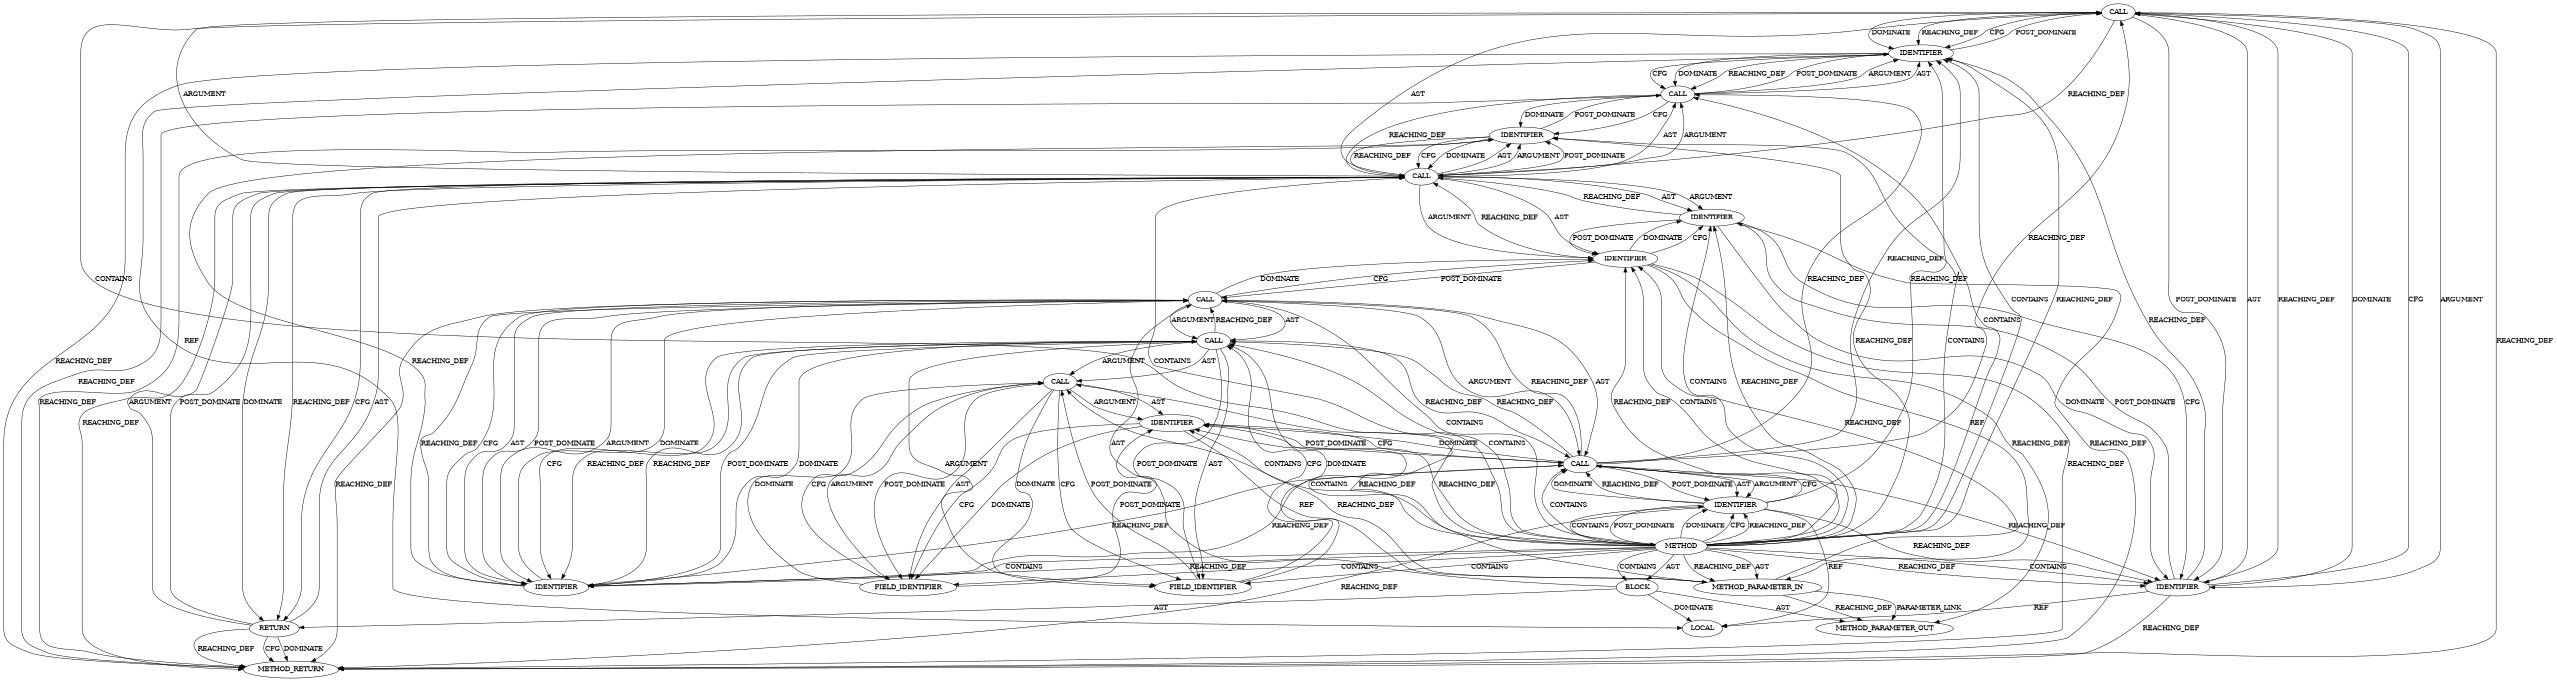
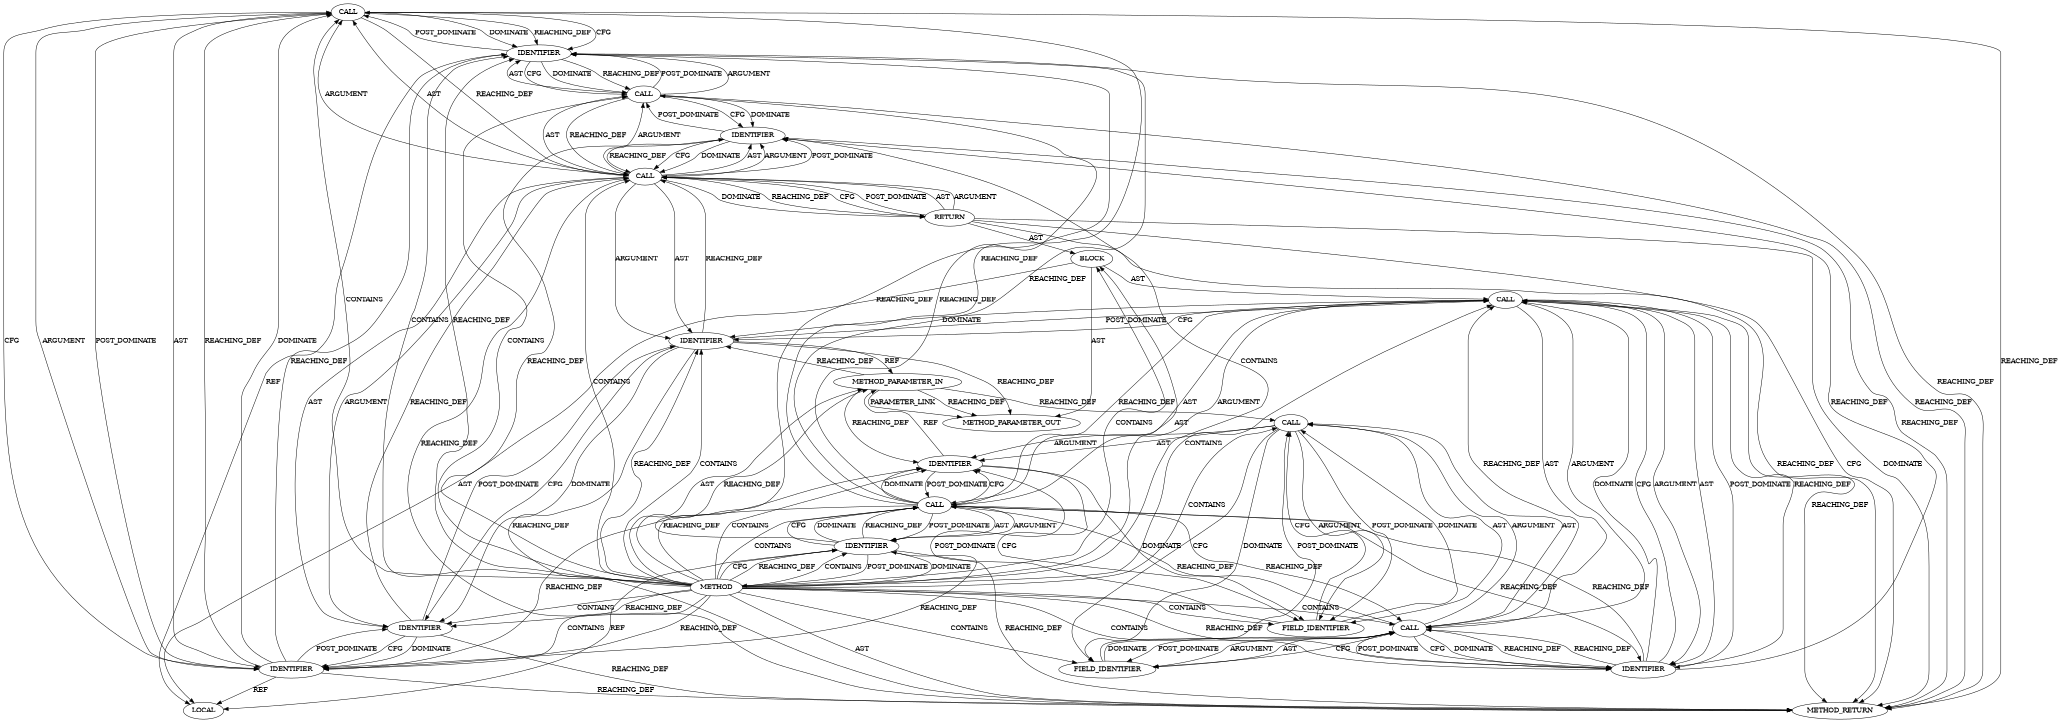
(1694, 608) -> (465, 485)
(960, 611) -> (1019, 238)
none -> (980, 691)
